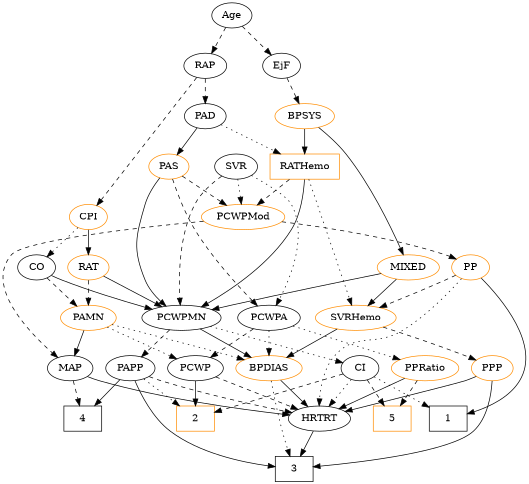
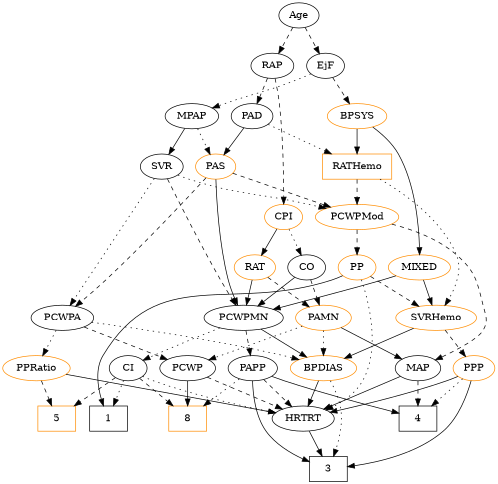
none -> (192, 116)
(273, 253) -> none
none -> (450, 390)
(195, 419) -> (188, 419)
